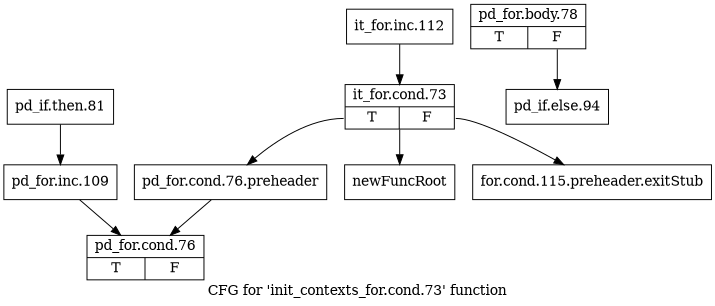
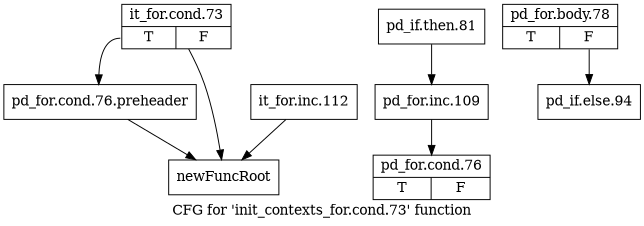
(400, 59) -> (268, 136)
(592, 182) -> none
(195, 214) -> (158, 137)
